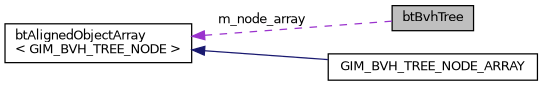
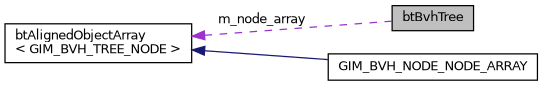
(433, 67) -> (433, 67)
